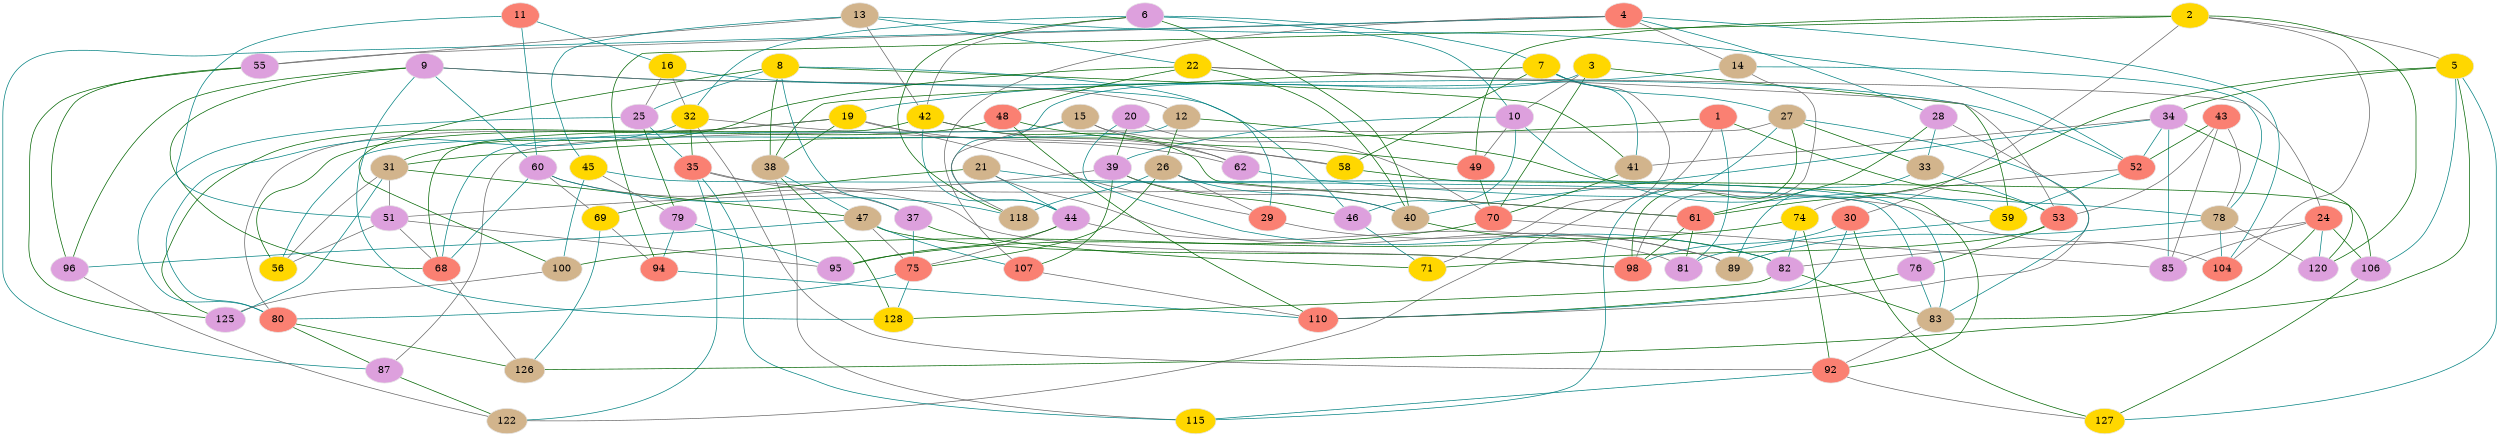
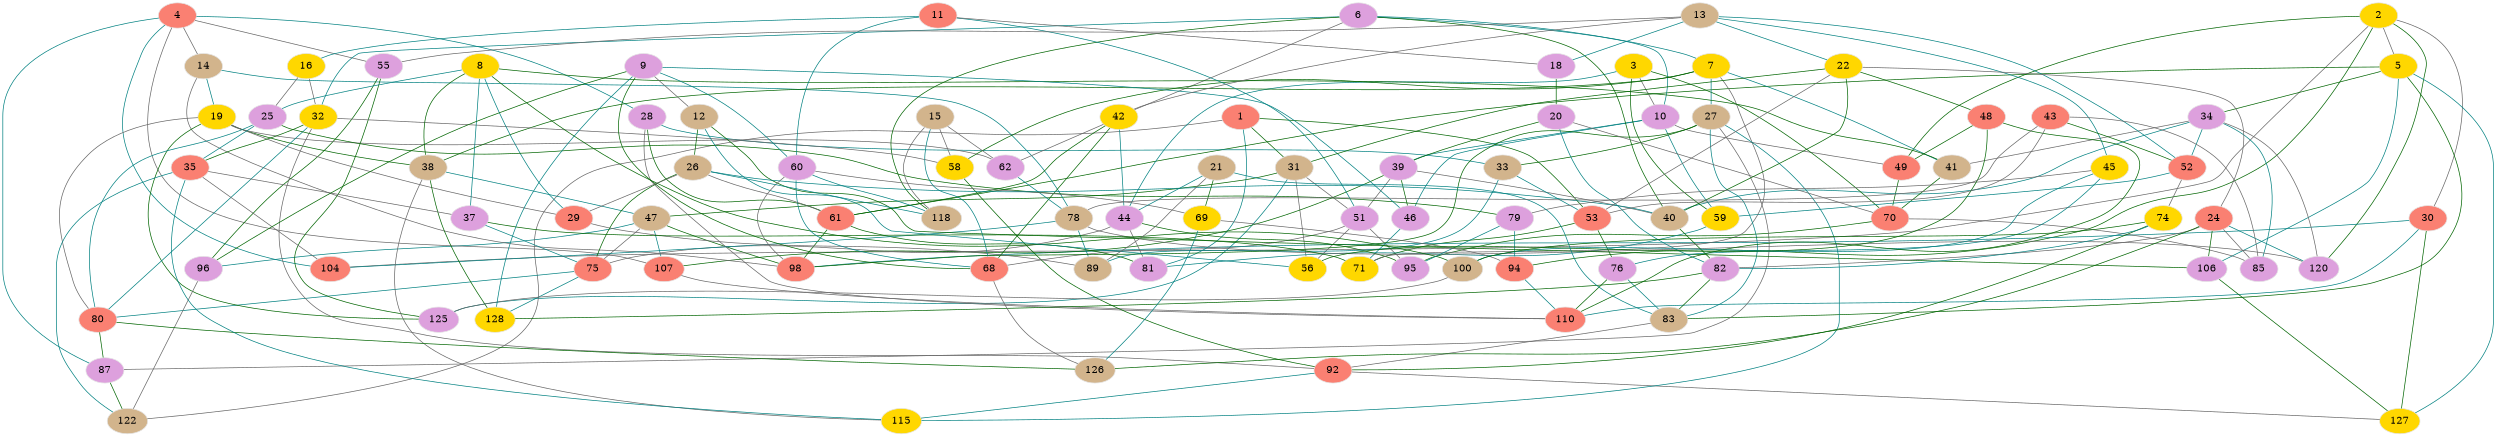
none -> (1556, 66)
(1409, 81) -> none
(2295, 176) -> (2290, 175)
